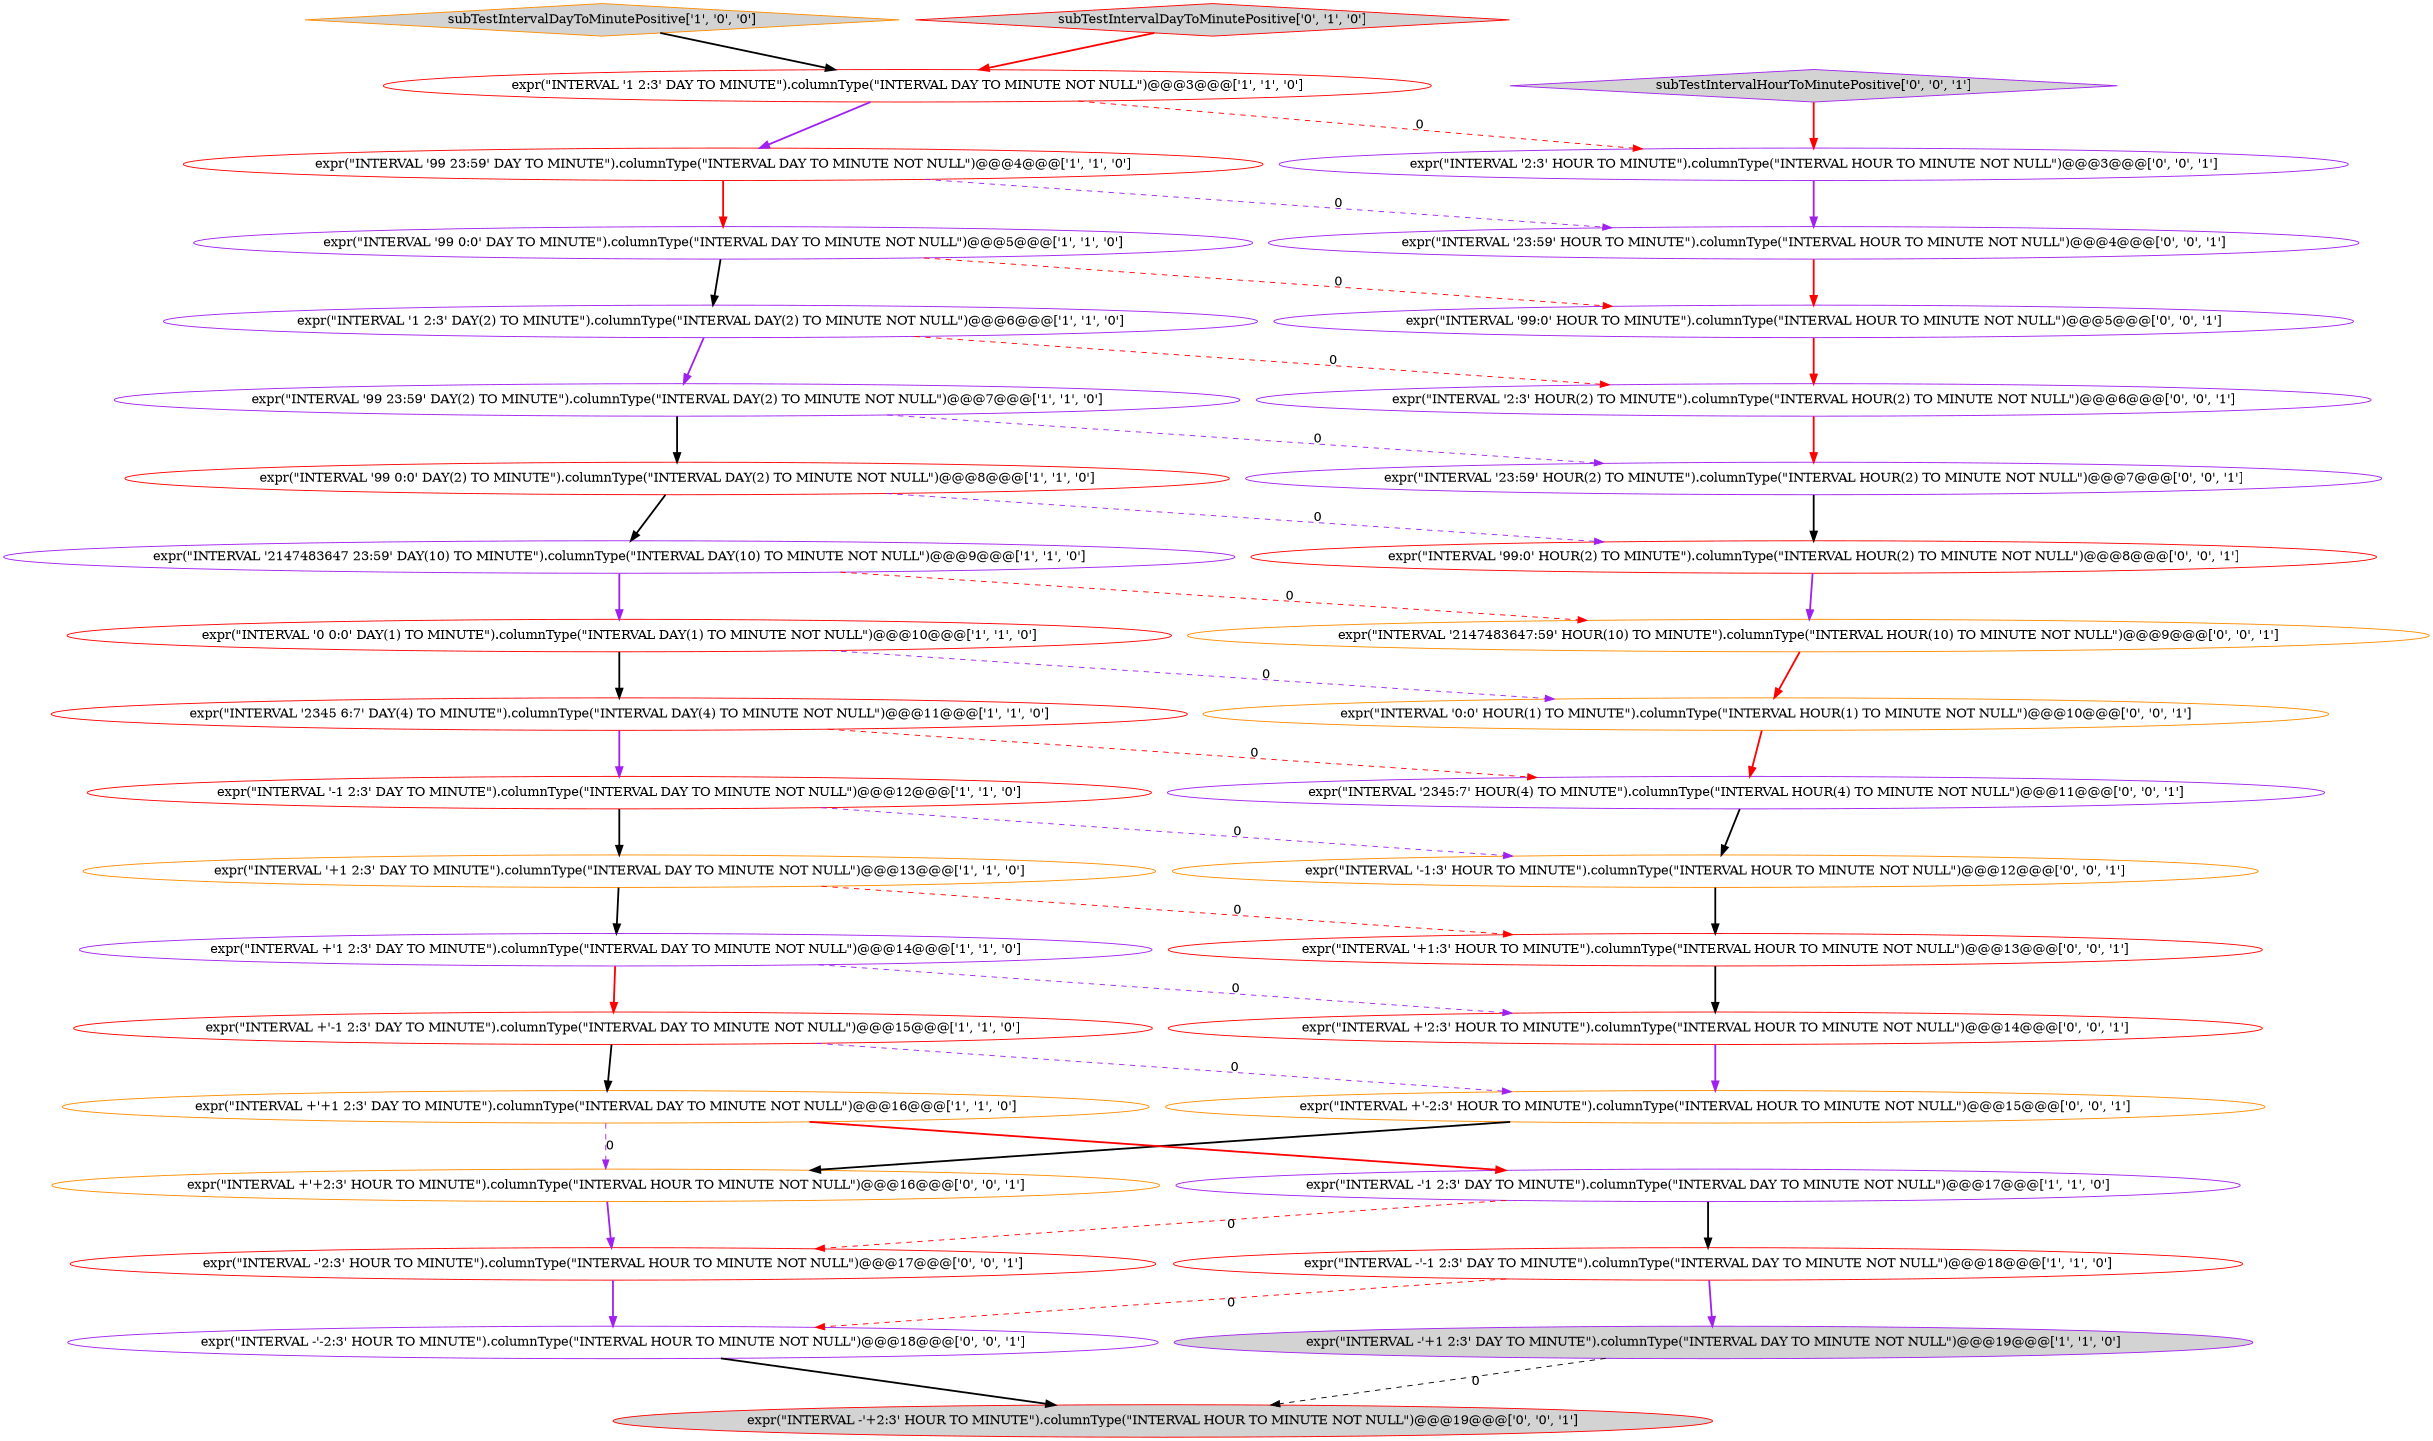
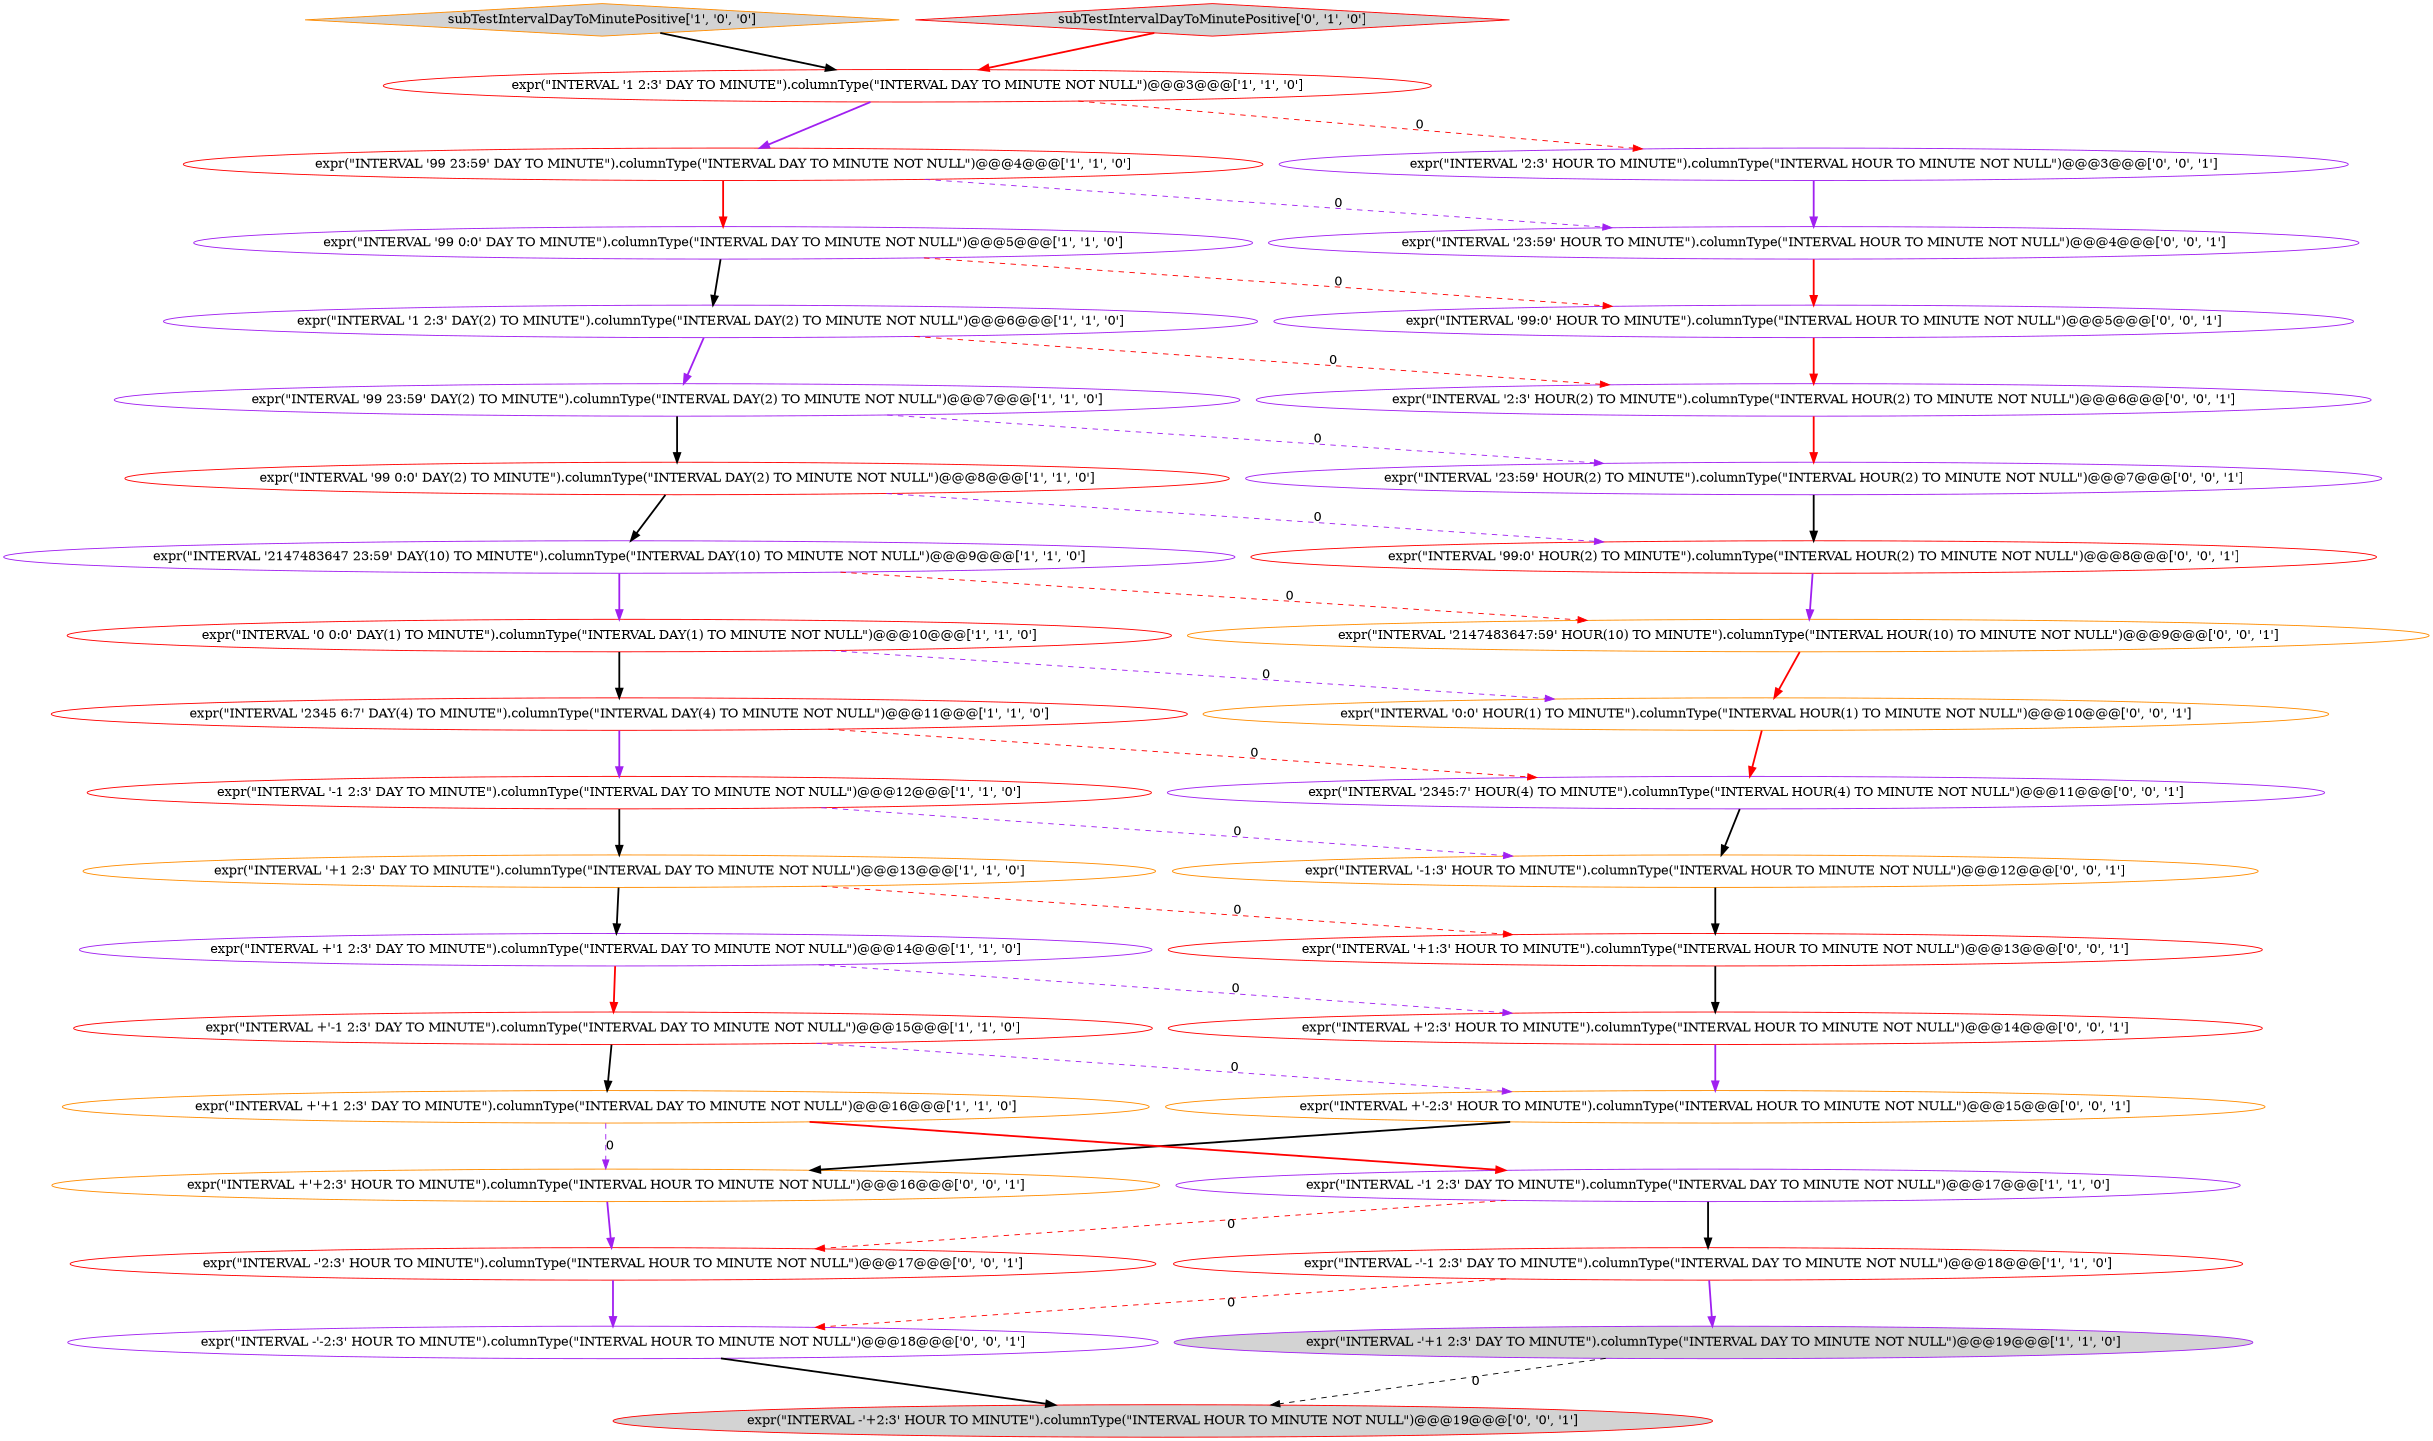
(1814, 86) -> none
